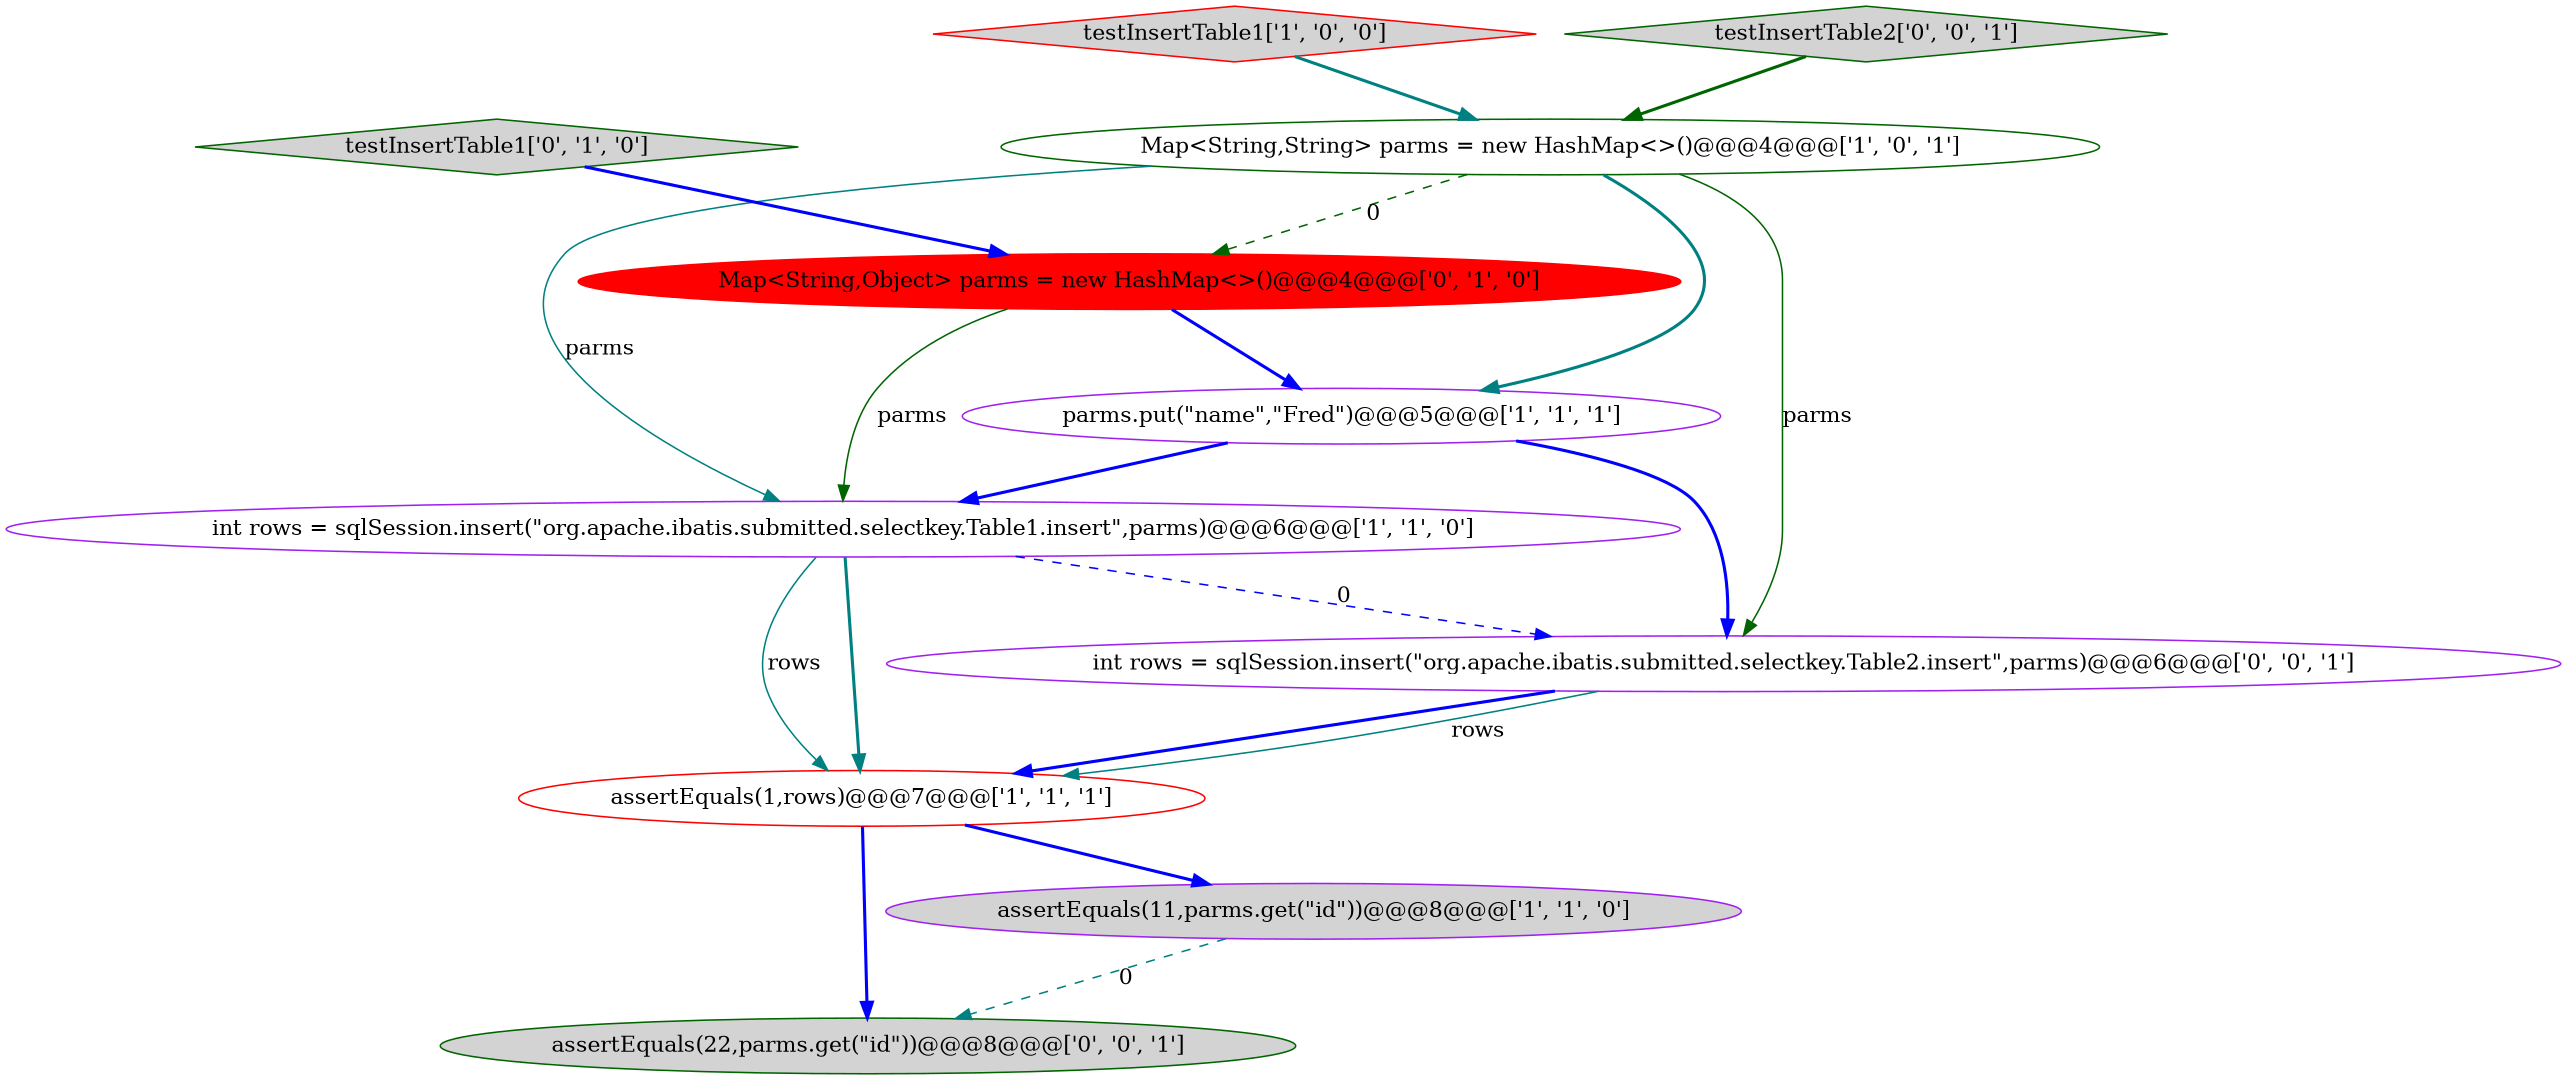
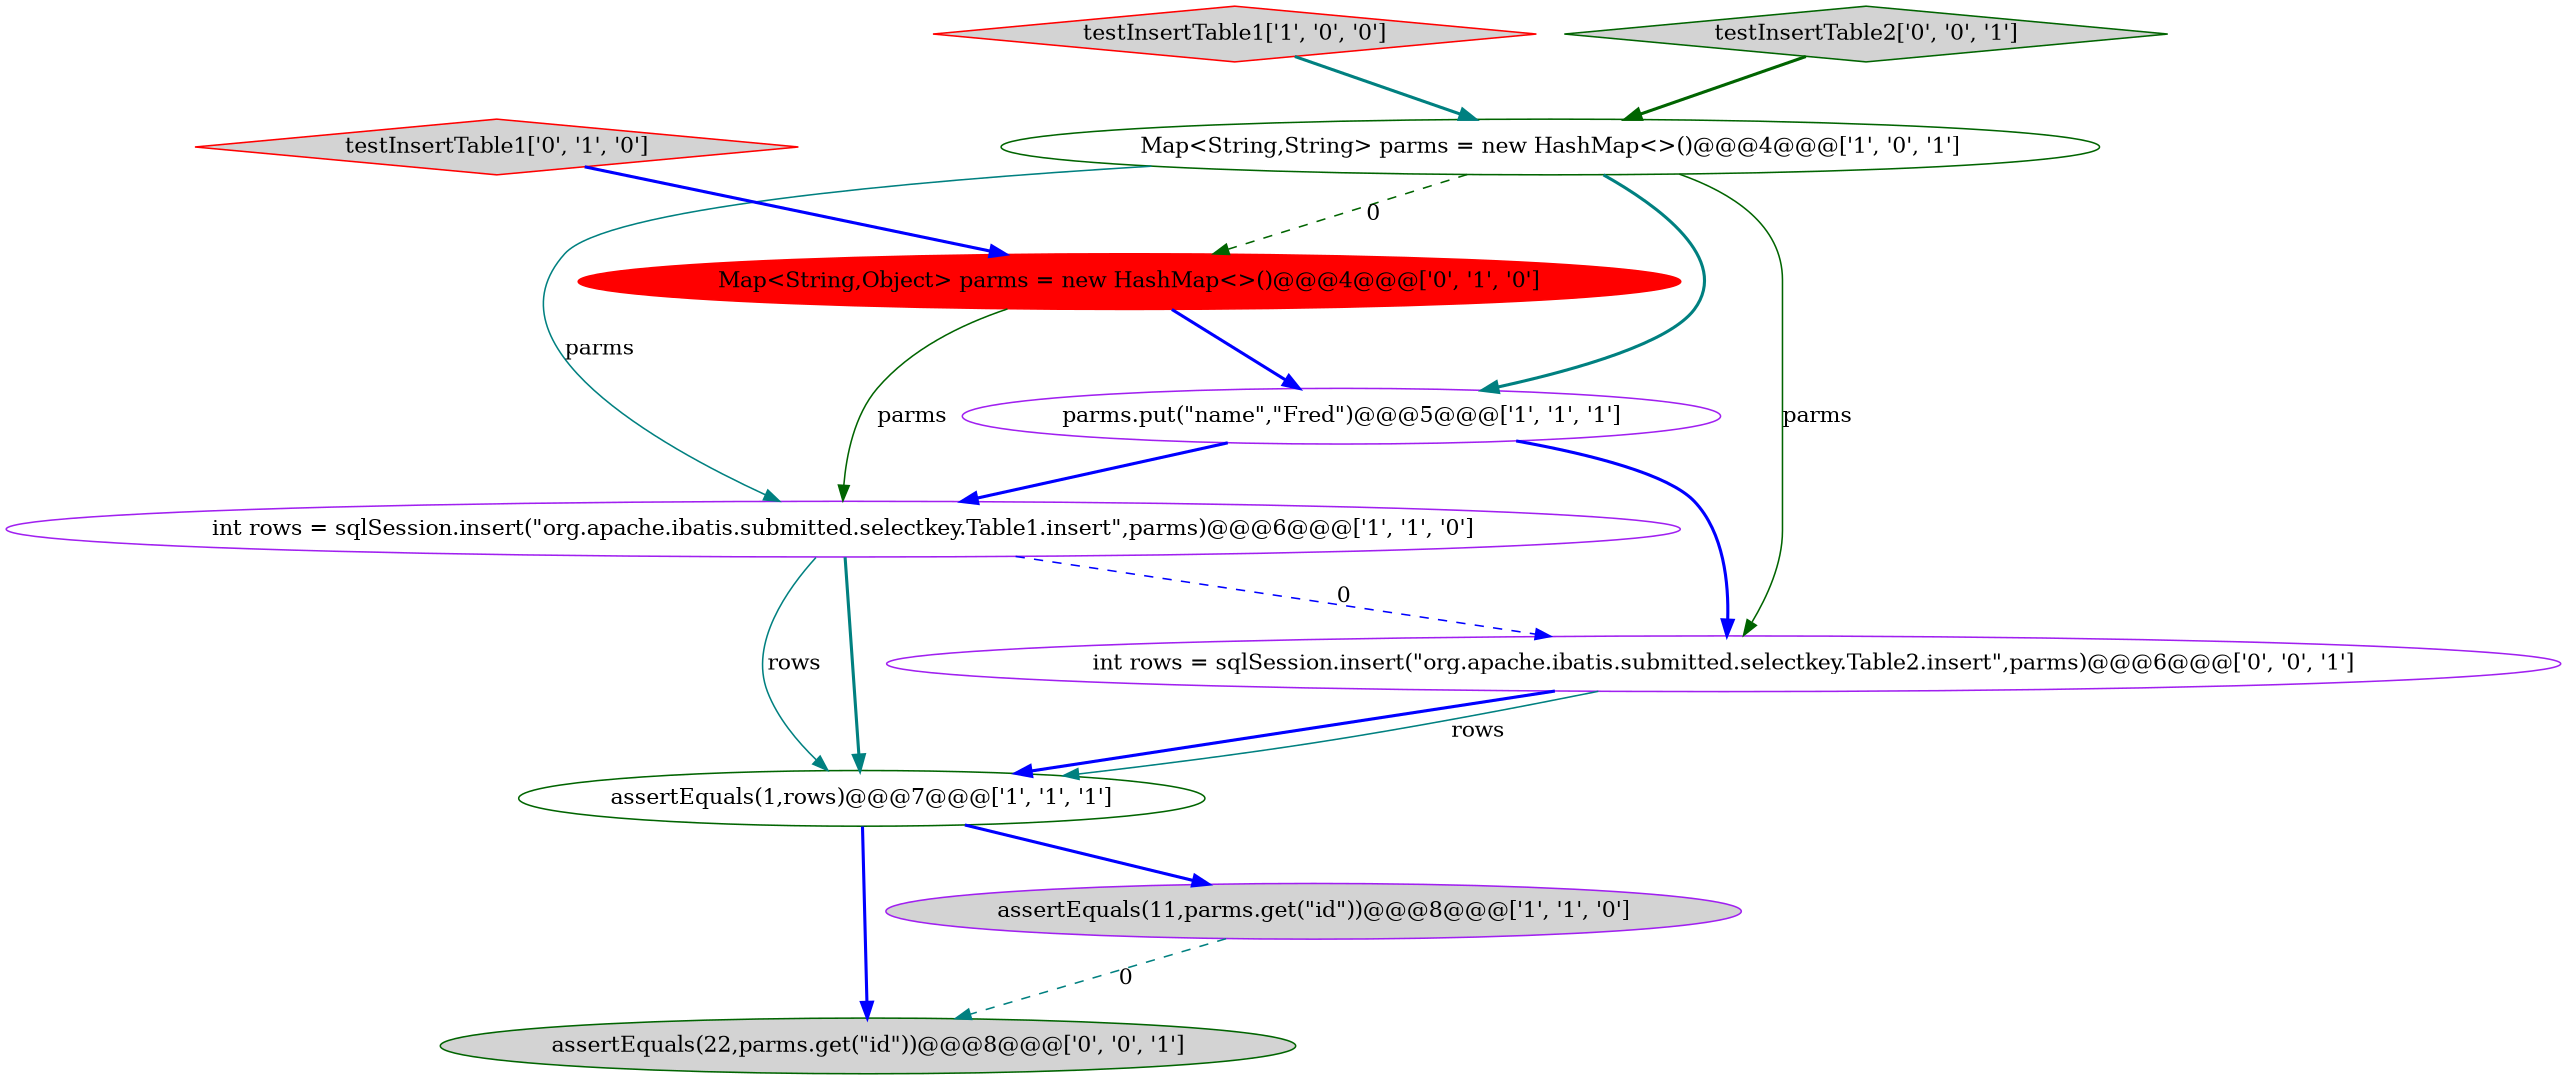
(497, 147) -> (497, 147)
(862, 798) -> (862, 798)
